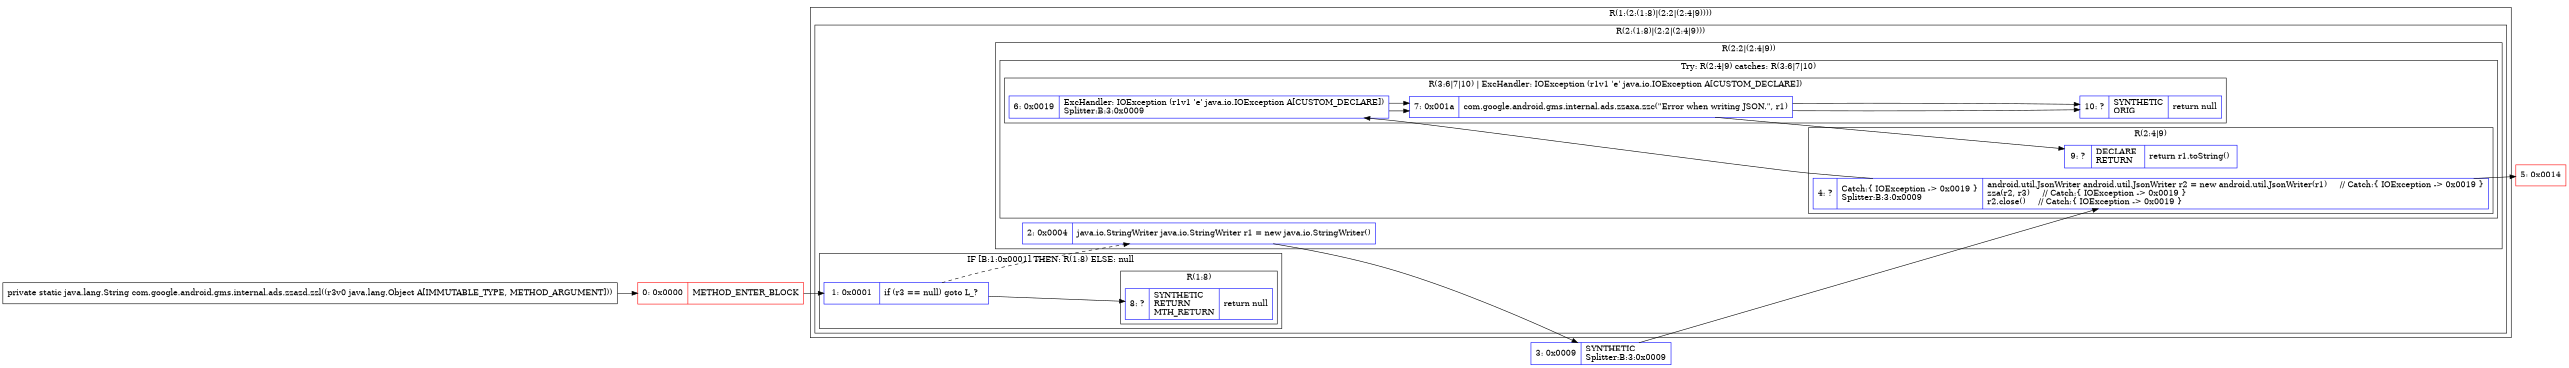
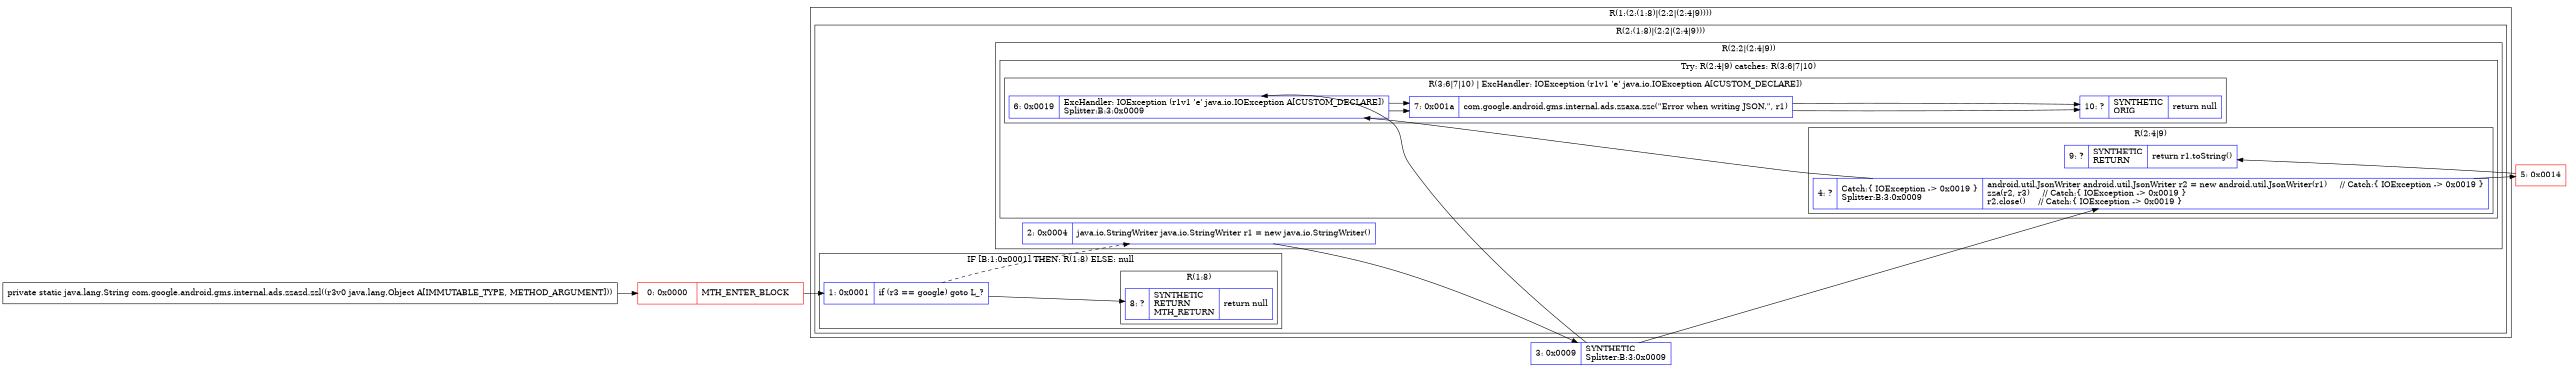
(1887, 133) -> (2379, 166)
(2117, 152) -> (2118, 152)
none -> (1433, 194)
(746, 293) -> (745, 293)
(931, 293) -> (931, 293)
